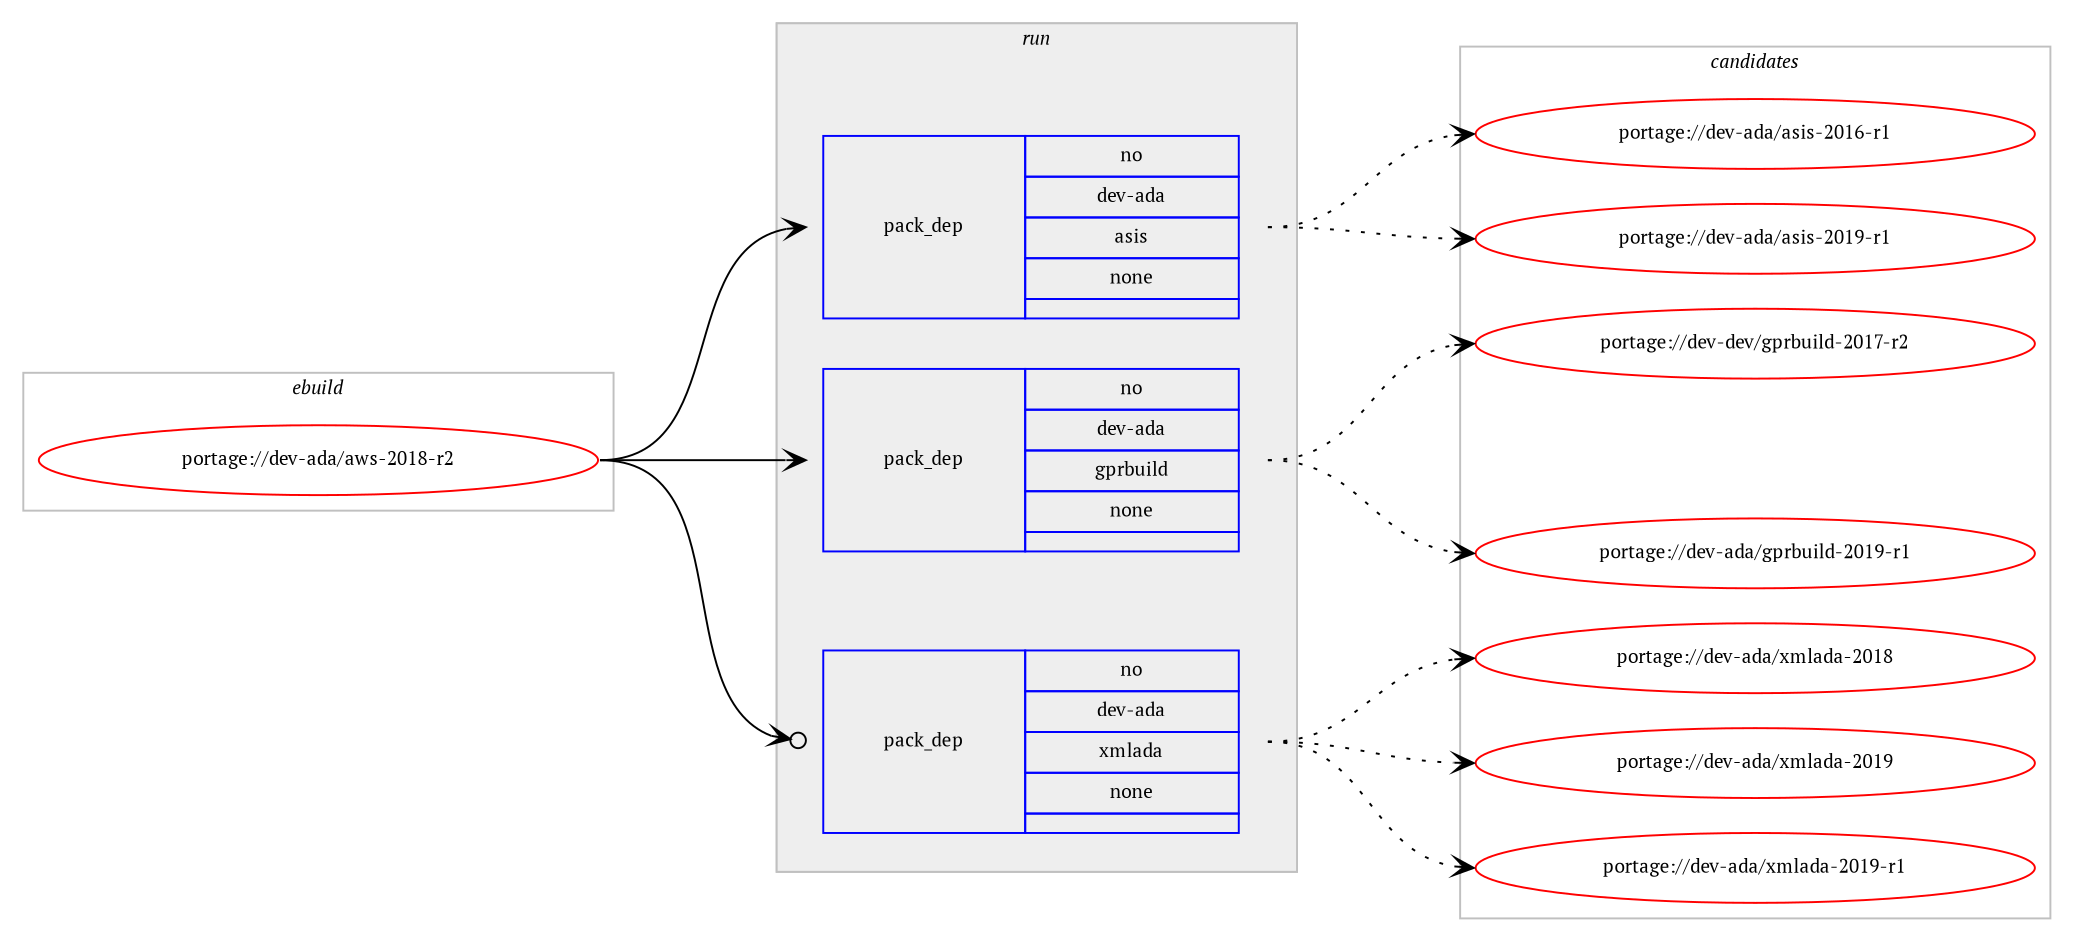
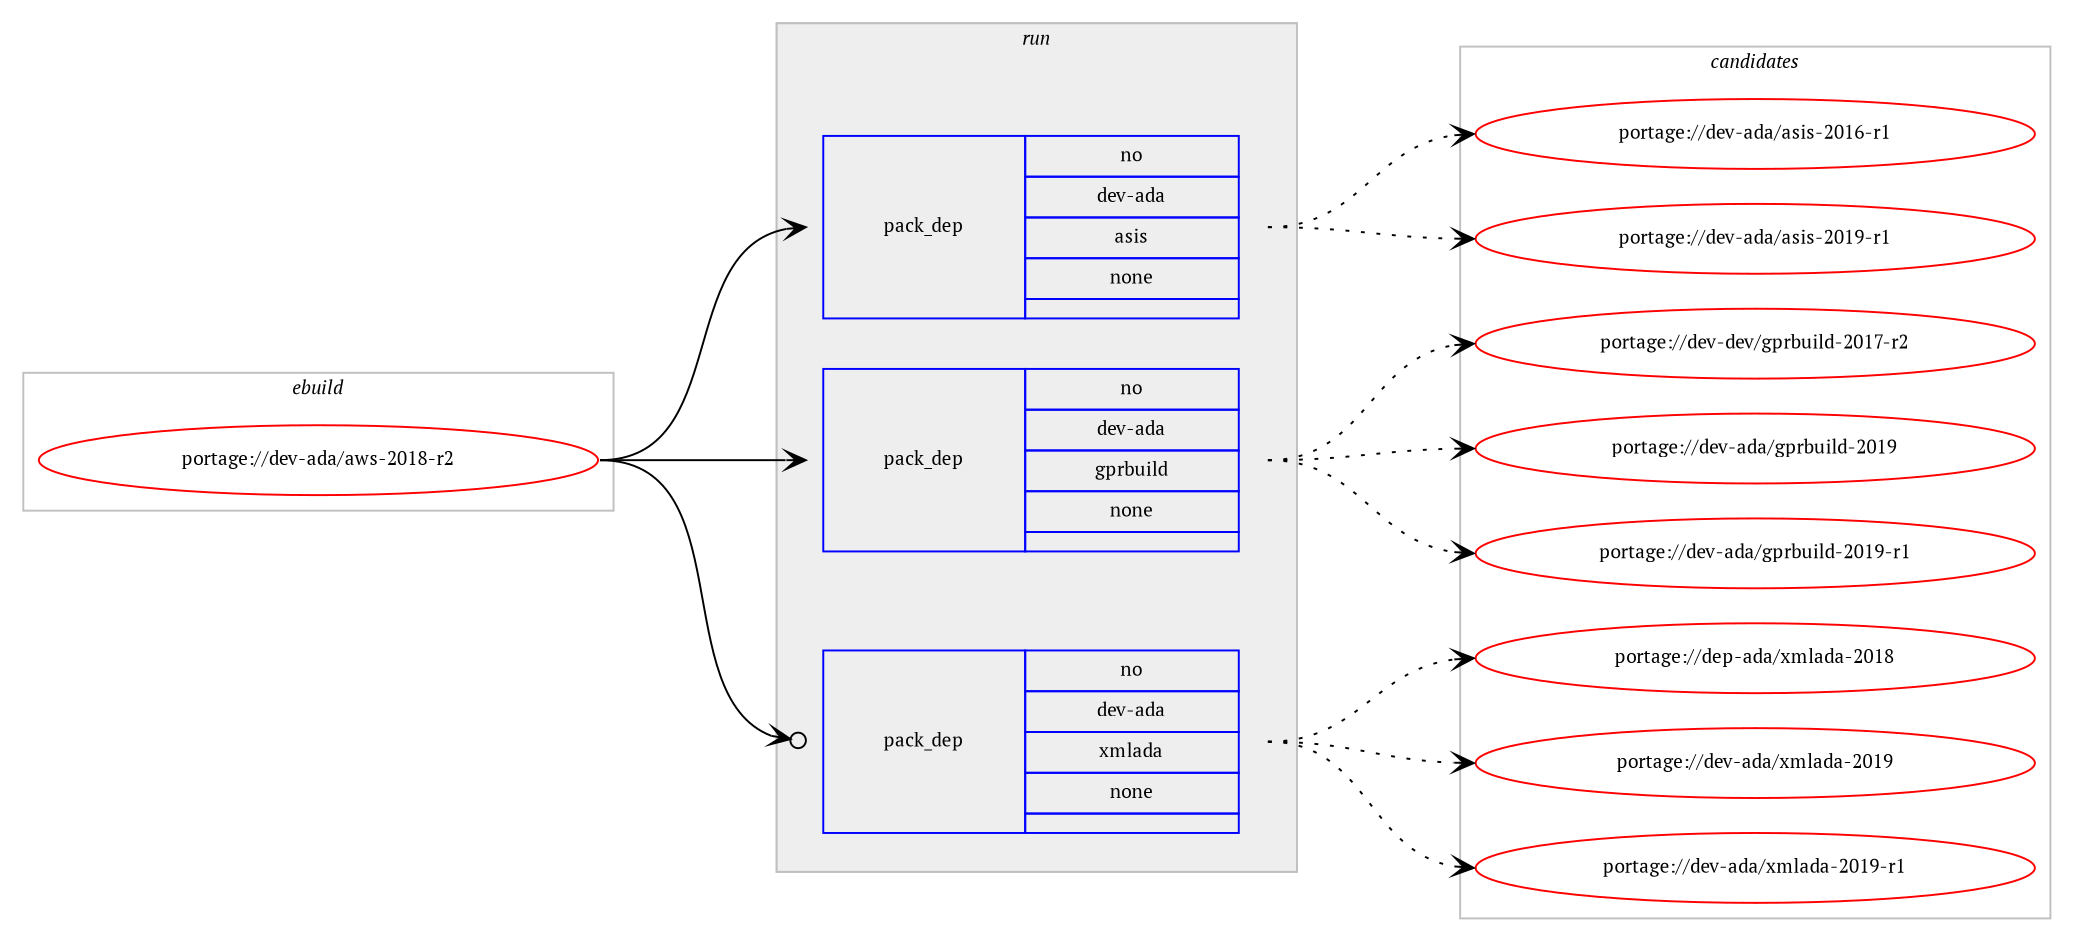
none -> (1755, 449)
(1755, 658) -> (1755, 658)
